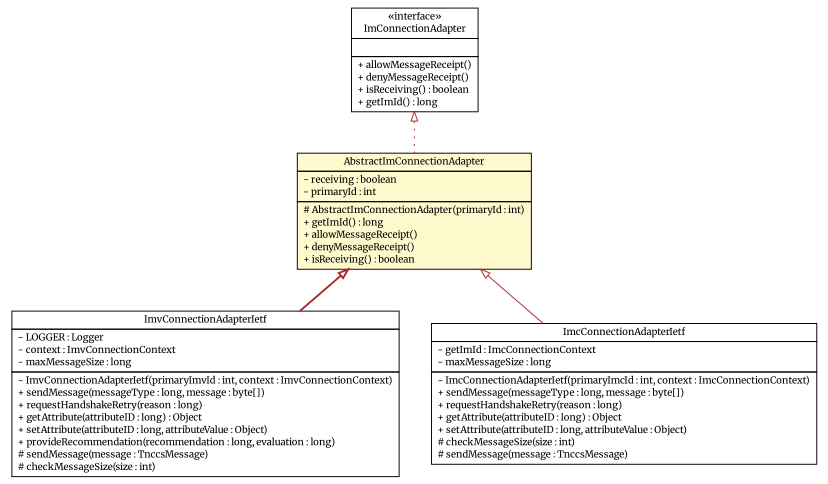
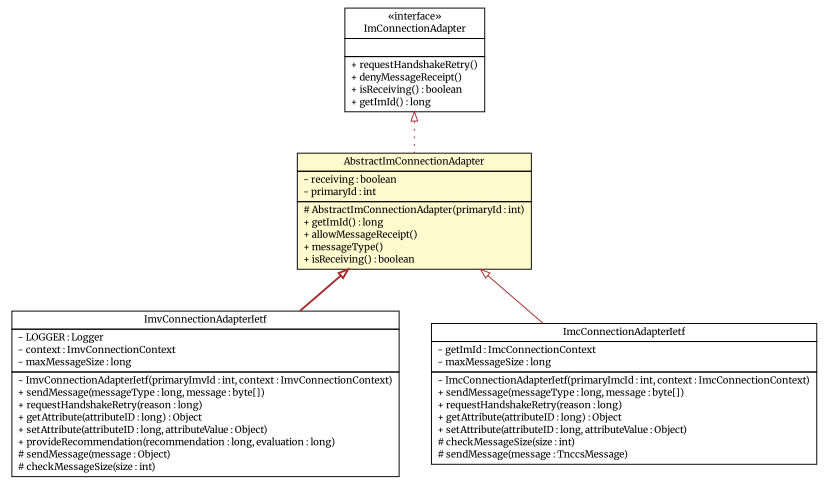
(415, 65) -> (415, 65)
(359, 247) -> (343, 247)
(113, 455) -> (95, 455)
